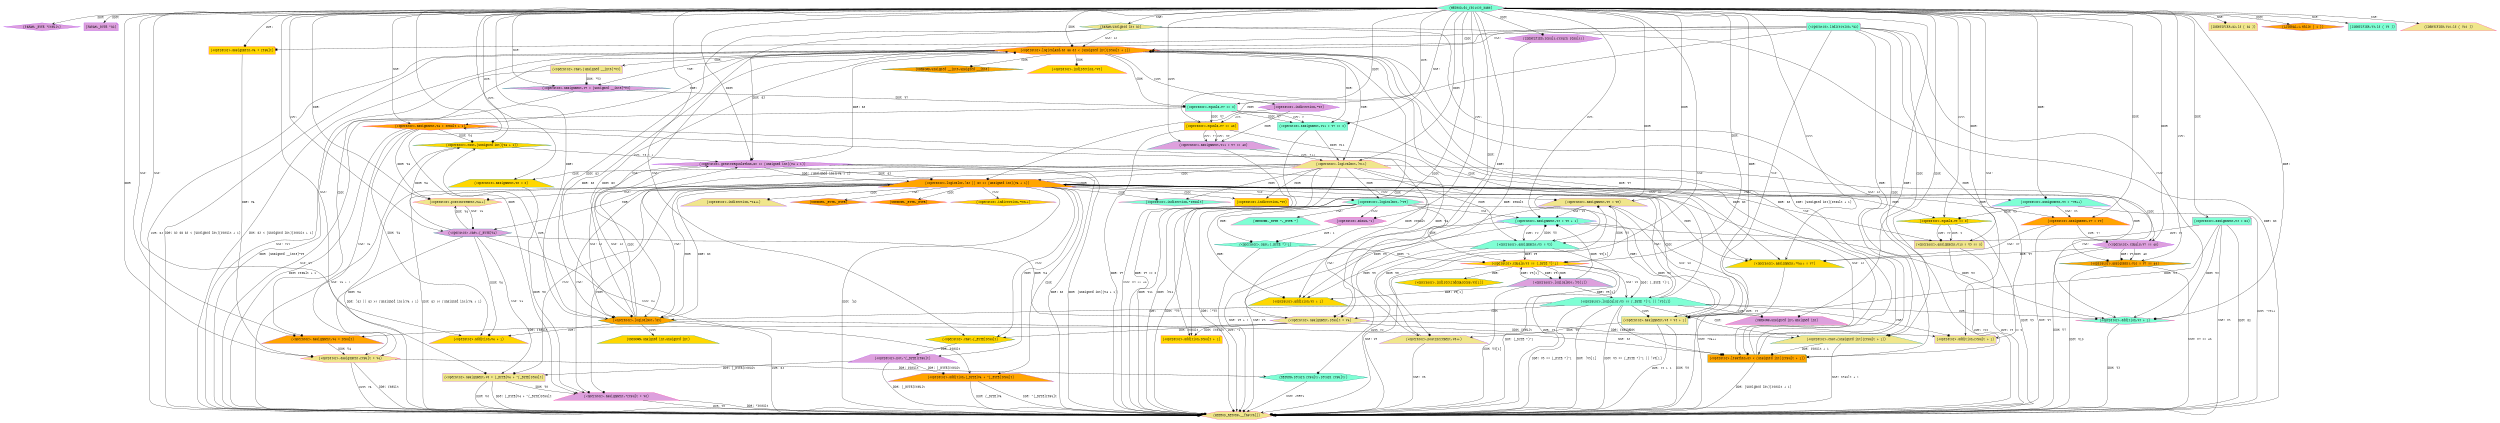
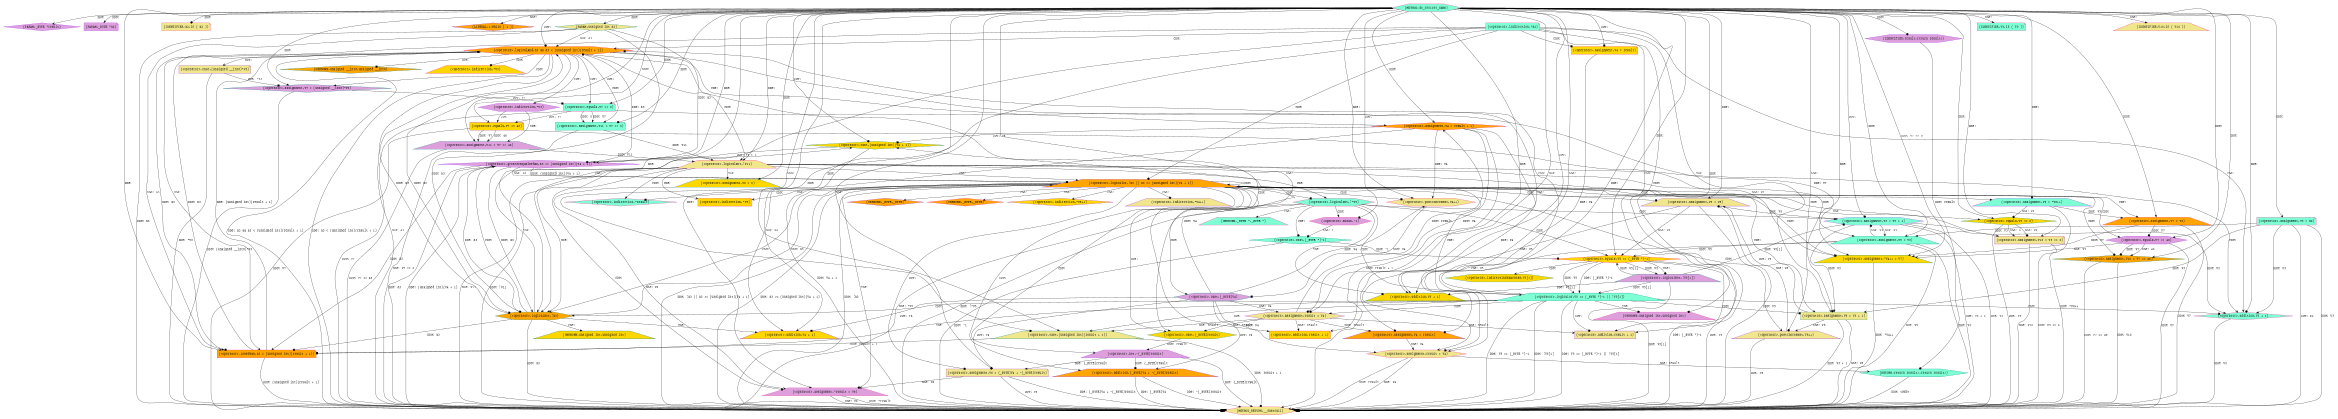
(720, 11) -> none
(1811, 136) -> (1912, 136)
(1757, 358) -> (267, 354)
